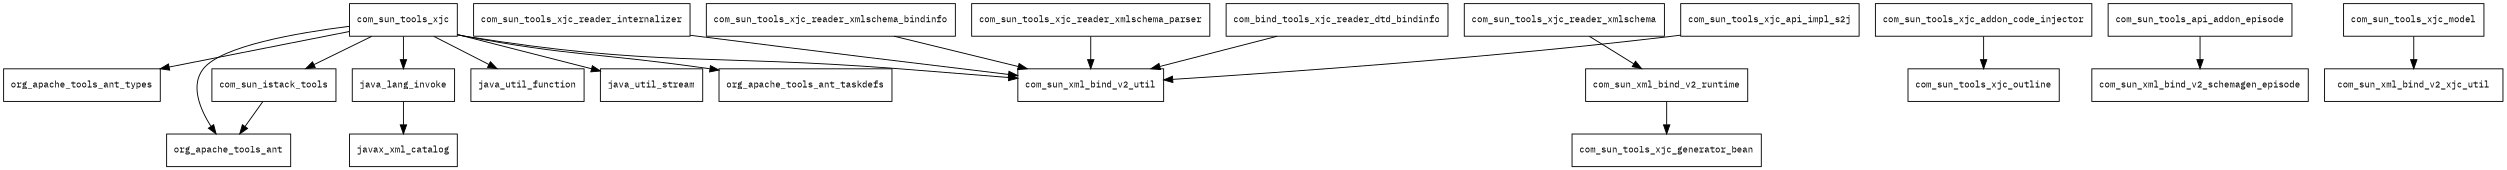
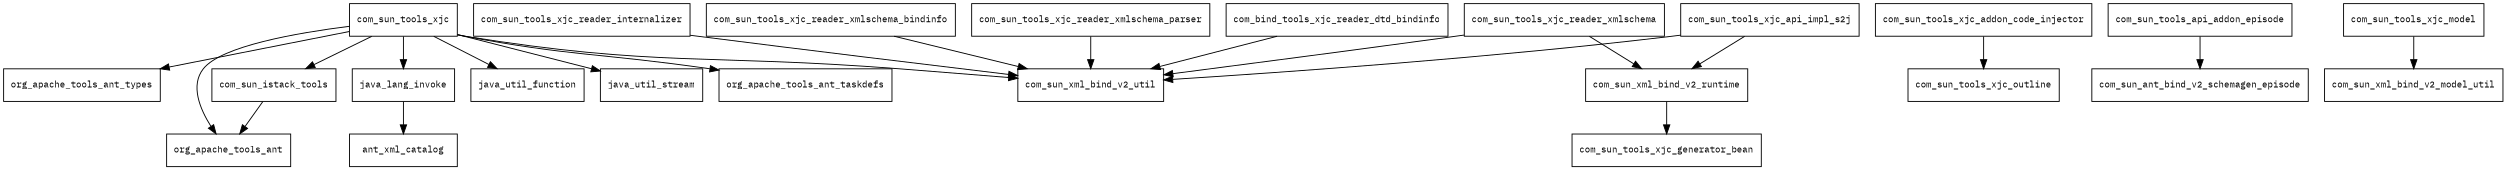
none -> (1722, 50)
none -> (1319, 55)
(2200, 85) -> (2200, 85)
(2414, 85) -> (2414, 85)
(403, 150) -> (403, 150)
